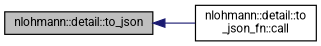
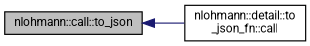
(79, 23) -> (73, 23)
